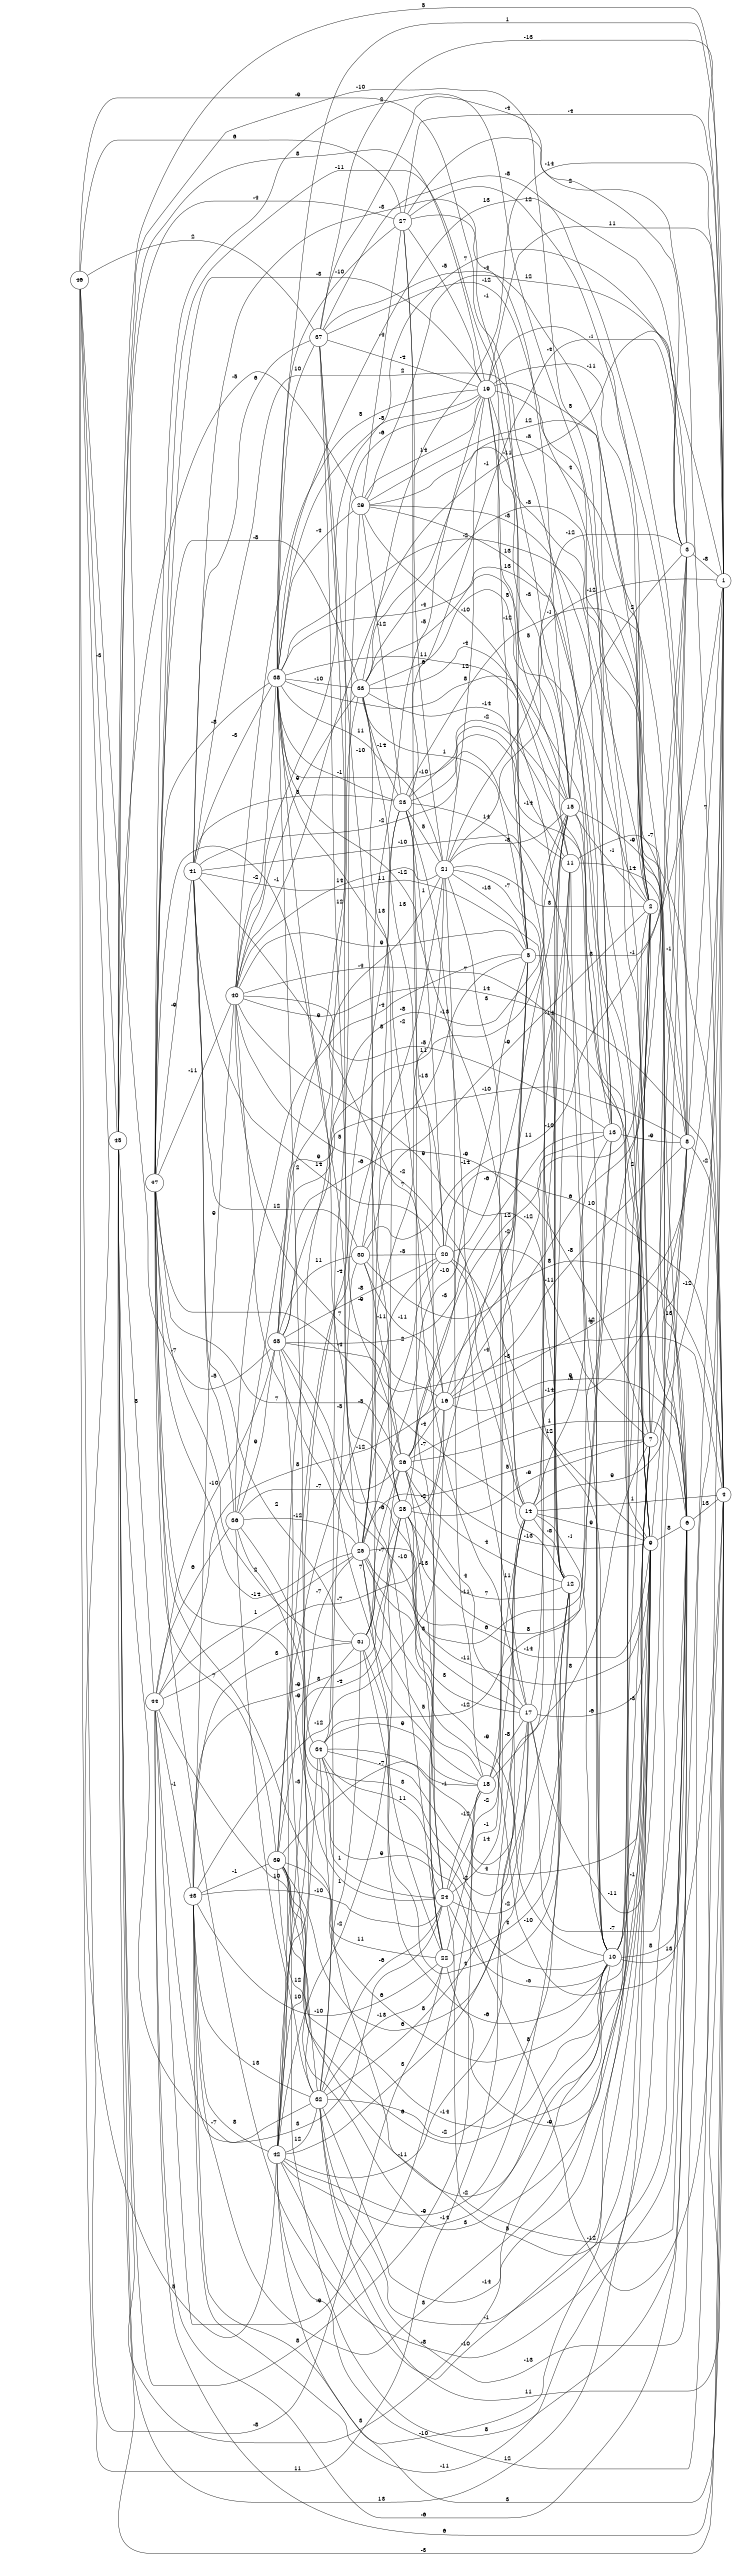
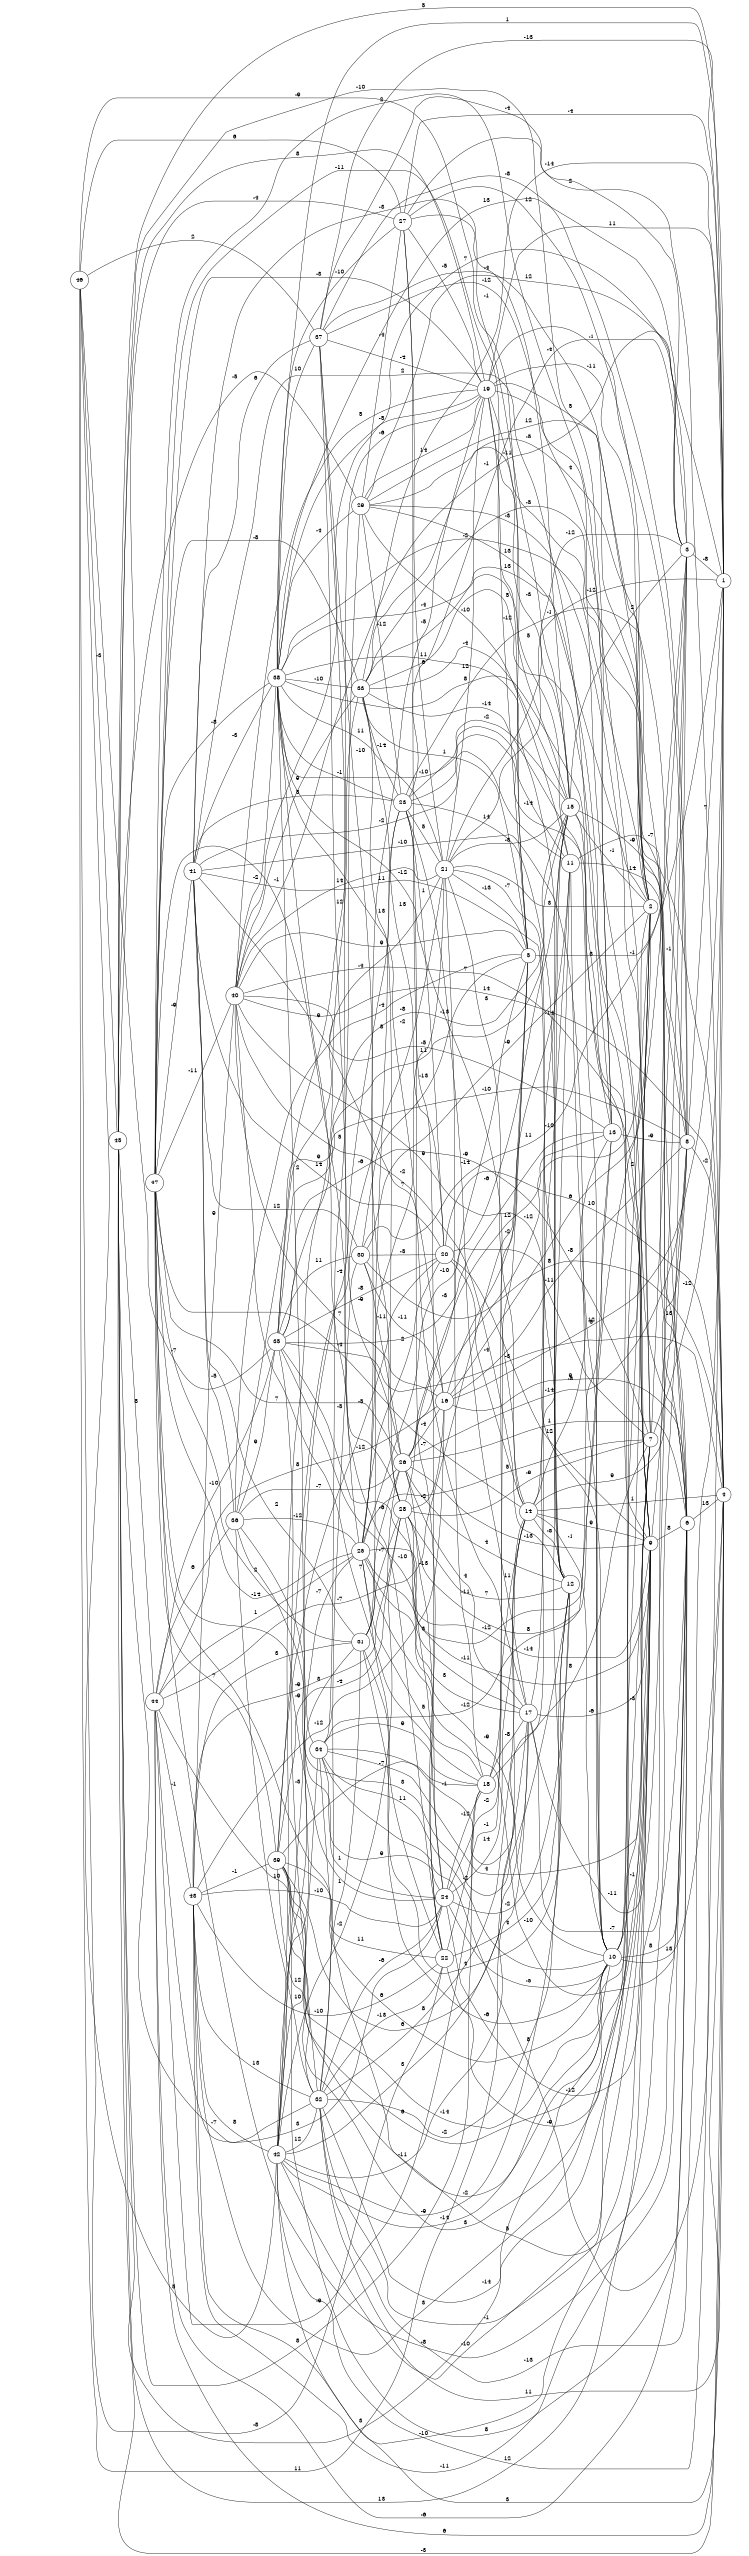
(487, 1628) -> (487, 1628)
(694, 1666) -> (659, 1694)
